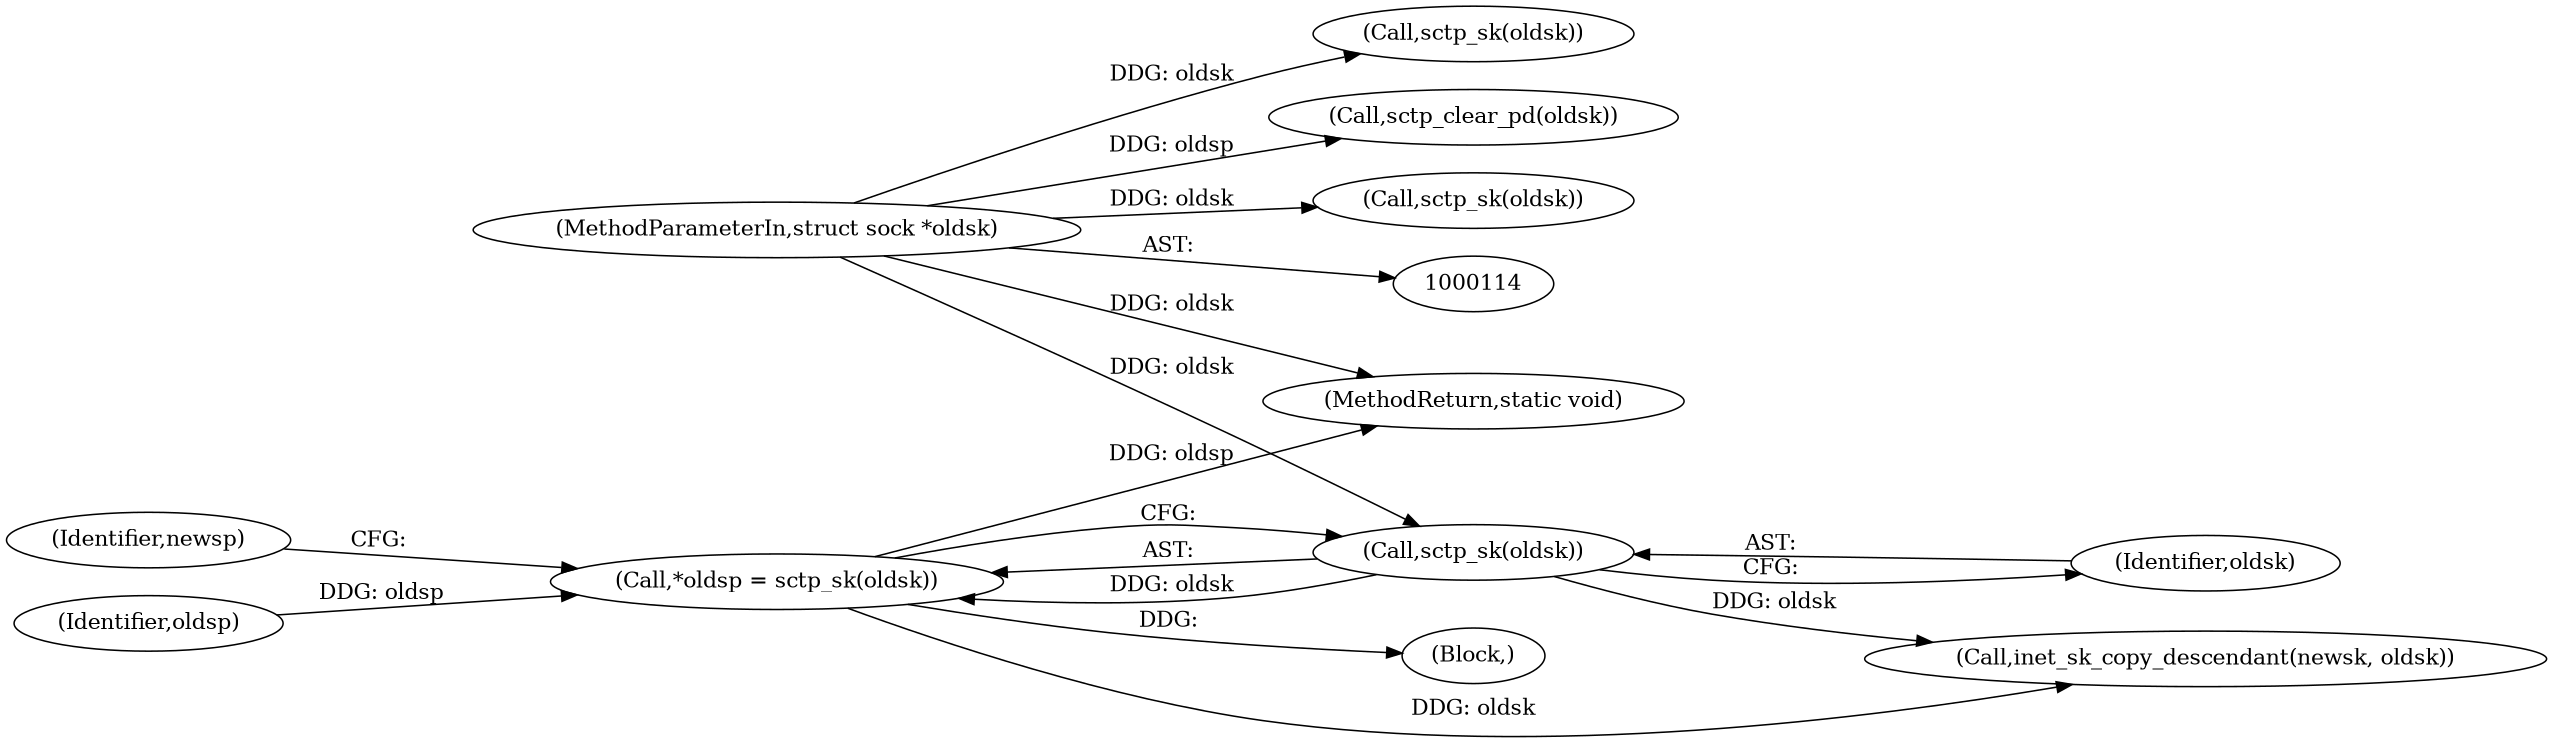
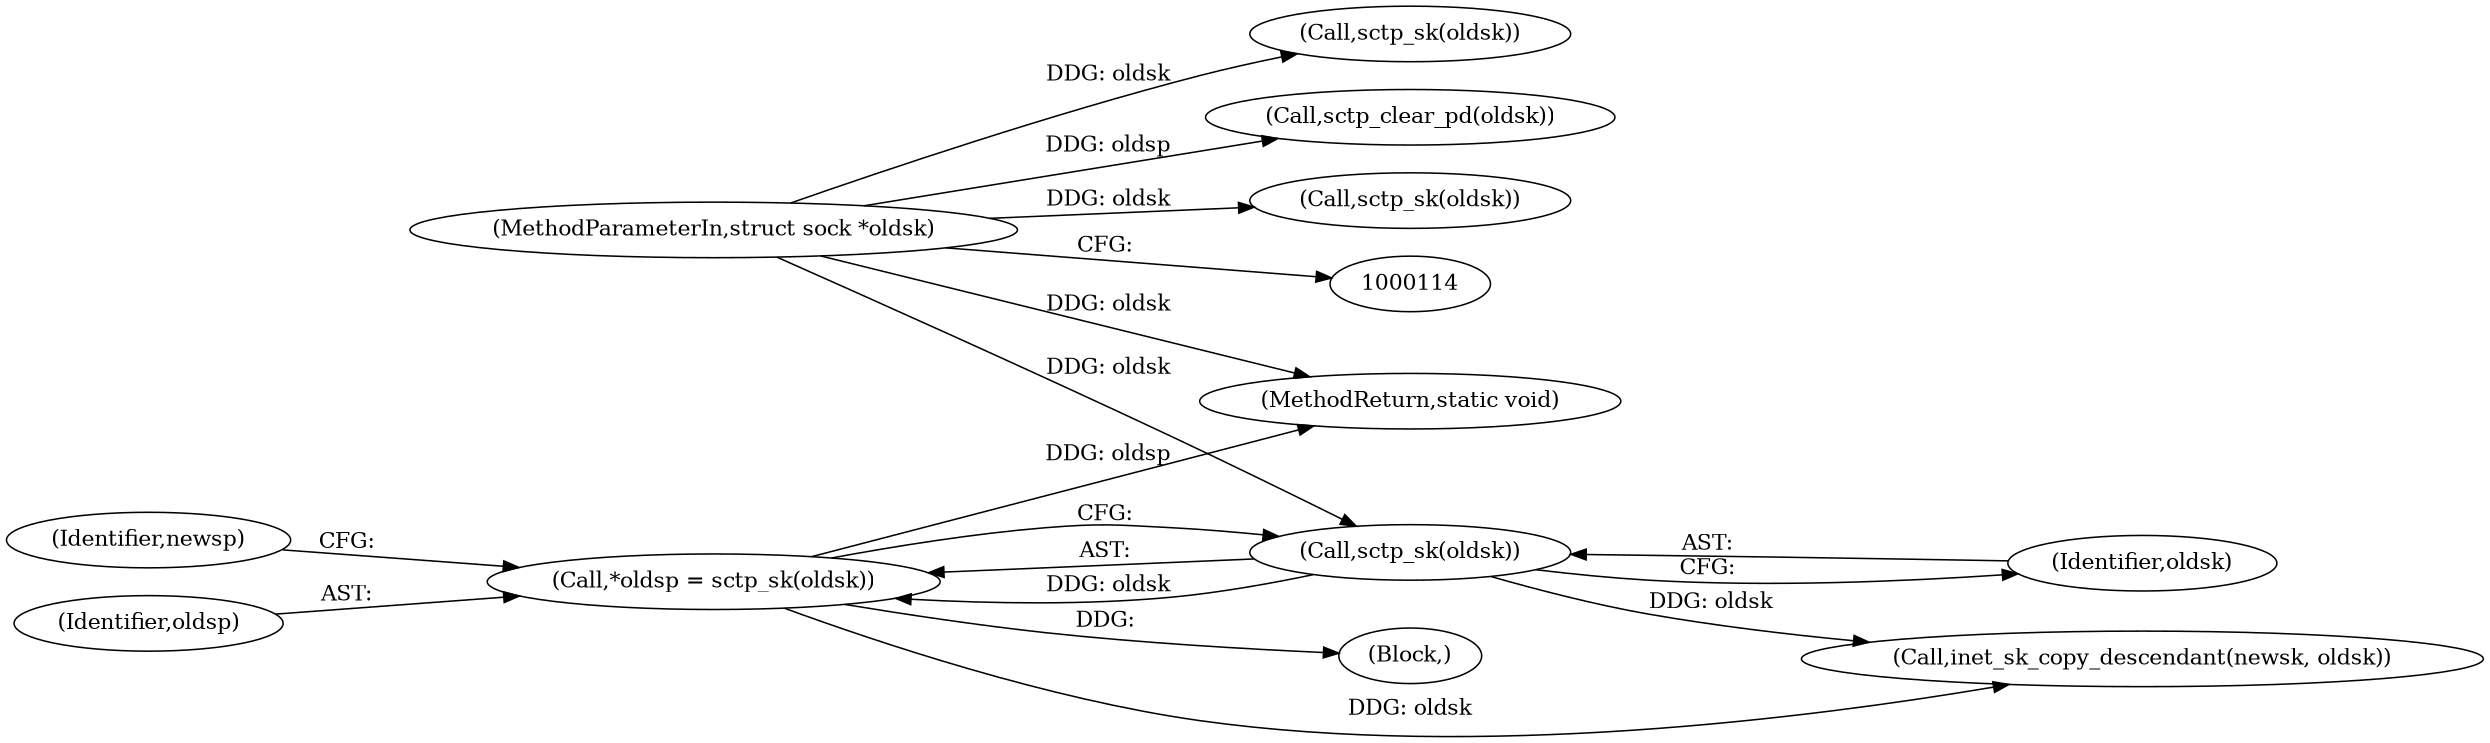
(1172, 246) -> (1109, 246)
(382, 593) -> (350, 595)
